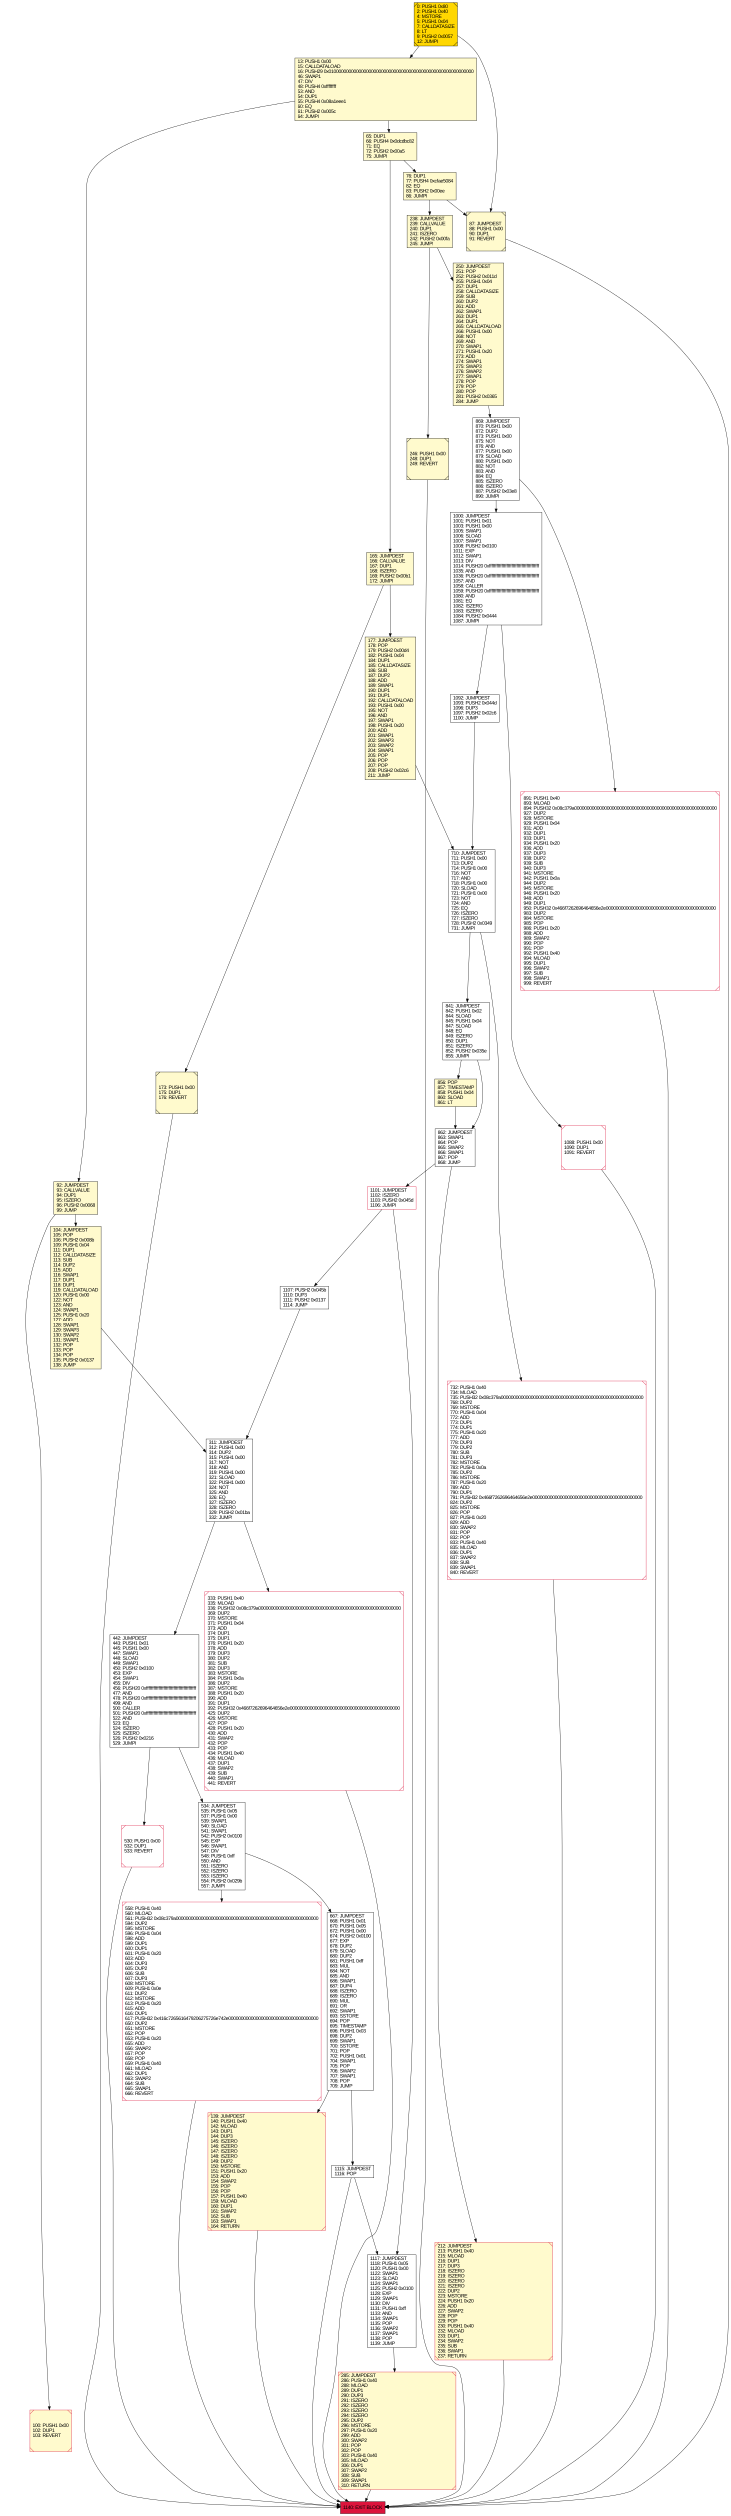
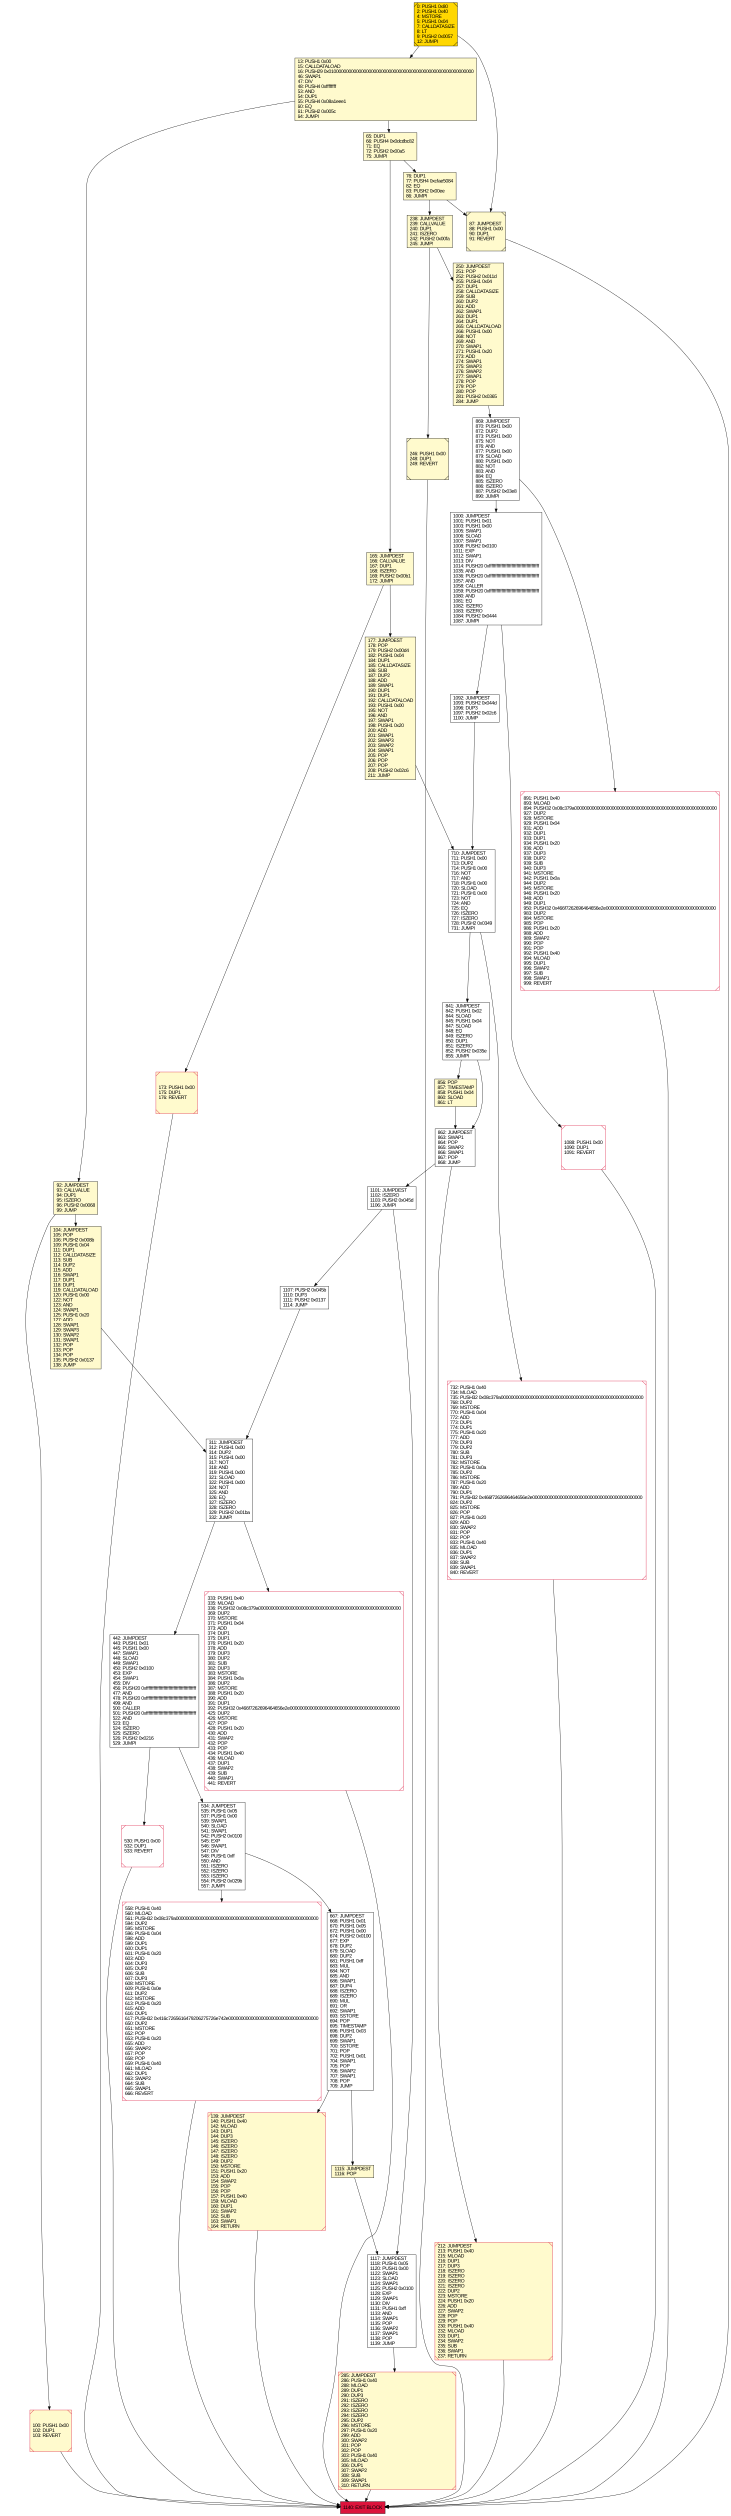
(177, 1093) -> (177, 1093)
(392, 1198) -> (392, 1198)
(353, 2172) -> (353, 2172)
(319, 2342) -> (116, 2495)
